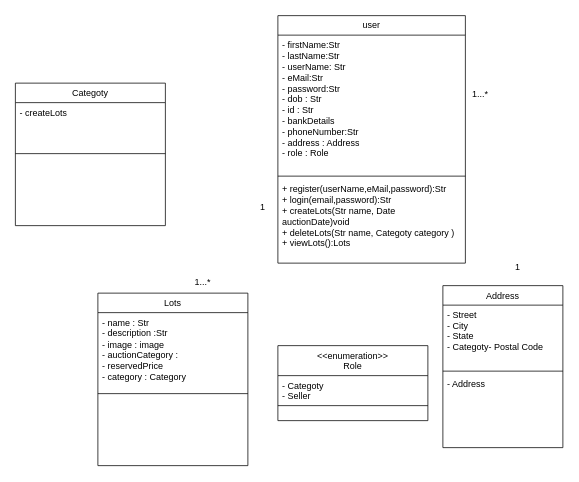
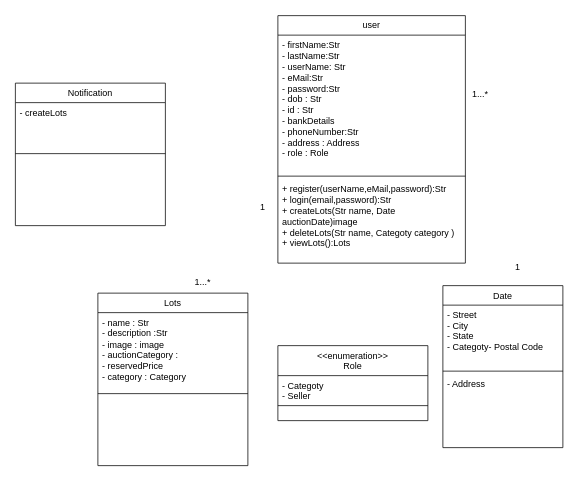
(90, 93) -> (90, 93)
(372, 227) -> (372, 227)
(503, 296) -> (503, 296)
